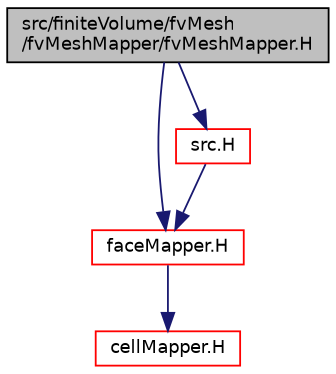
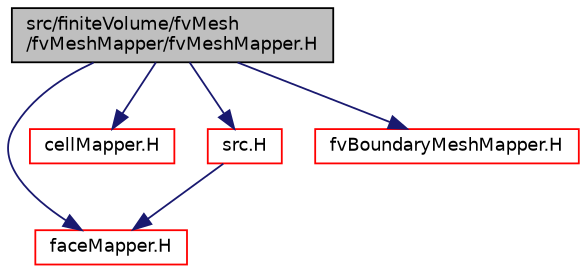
none -> (447, 146)
(168, 289) -> (139, 88)
